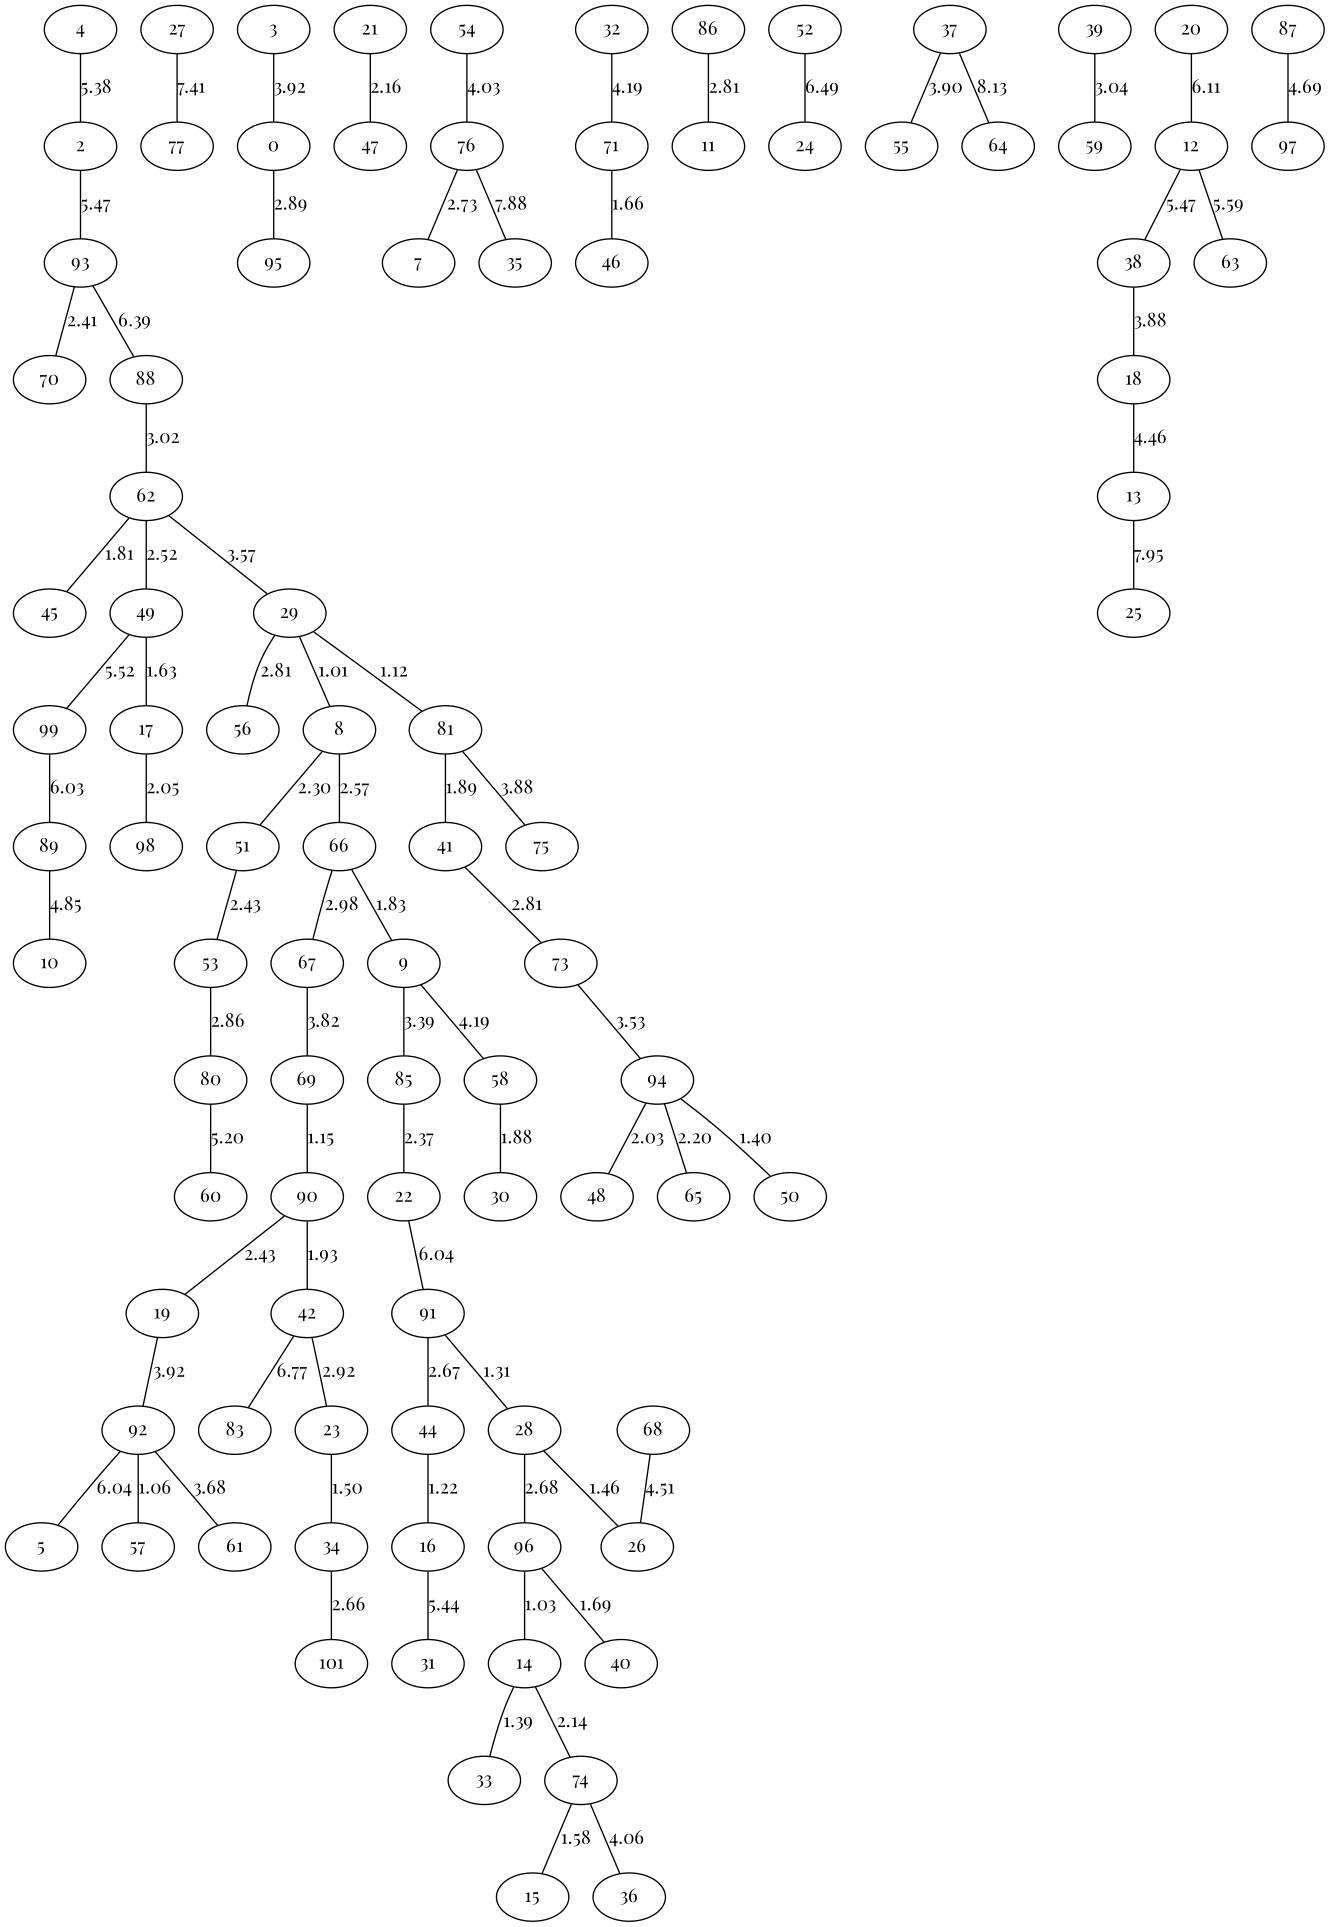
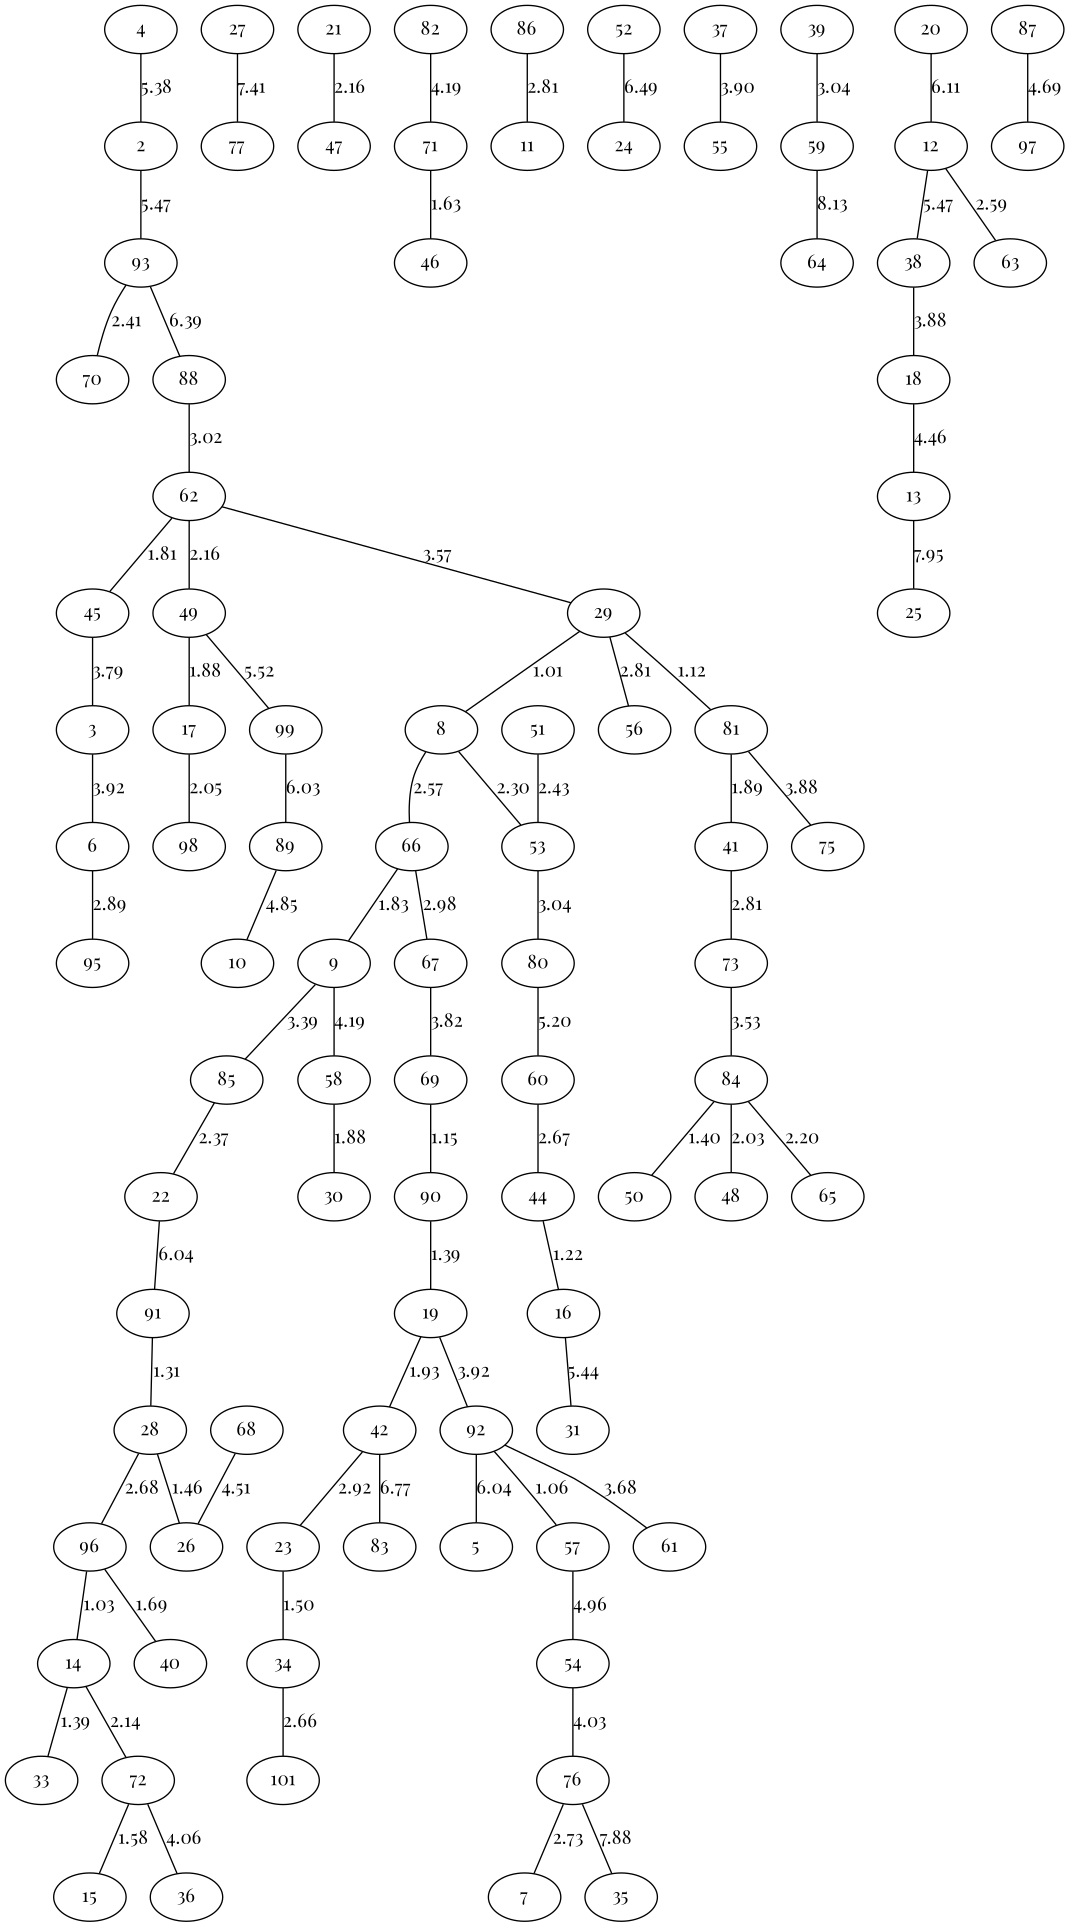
(612, 30) -> (431, 30)
(974, 88) -> (817, 205)
(274, 146) -> (93, 847)
(629, 205) -> (446, 205)
(1229, 205) -> (992, 205)
(162, 555) -> (205, 555)
none -> (93, 672)
(162, 672) -> (206, 672)
(291, 788) -> (490, 788)
(228, 1022) -> (555, 905)
(657, 1080) -> (731, 1080)
(260, 1255) -> (446, 1255)
(307, 1255) -> (405, 1372)
(428, 1372) -> (538, 1138)
none -> (573, 1605)
(581, 1780) -> (138, 1780)
